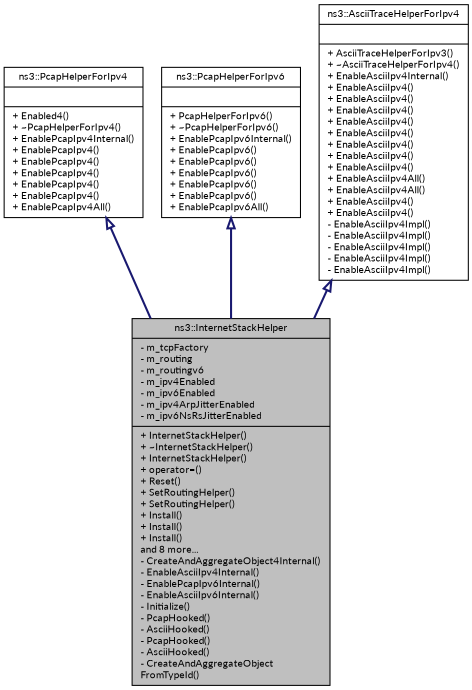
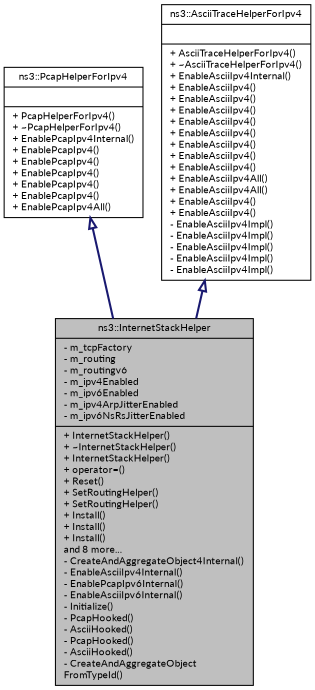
(391, 53) -> (233, 53)
(41, 116) -> (64, 116)
(231, 142) -> none
